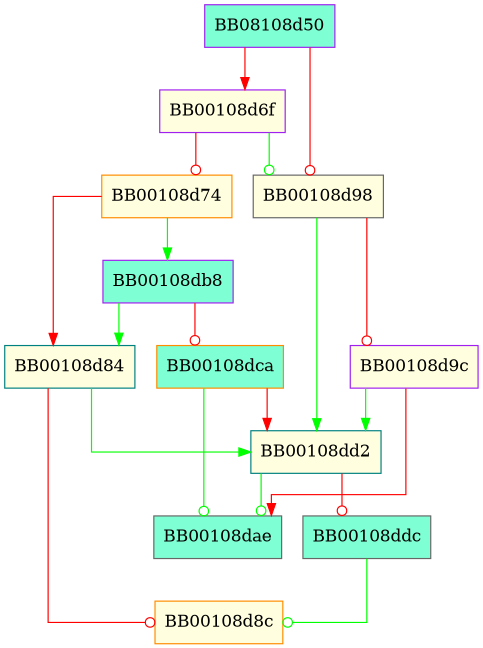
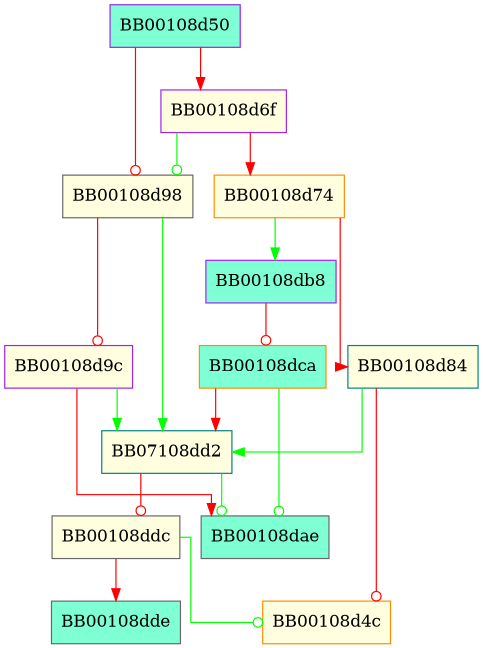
(270, 26) -> (175, 26)
(196, 149) -> (250, 148)
(119, 318) -> none
(316, 452) -> (167, 452)
(367, 537) -> (116, 537)
none -> (116, 622)
(219, 622) -> (327, 622)
